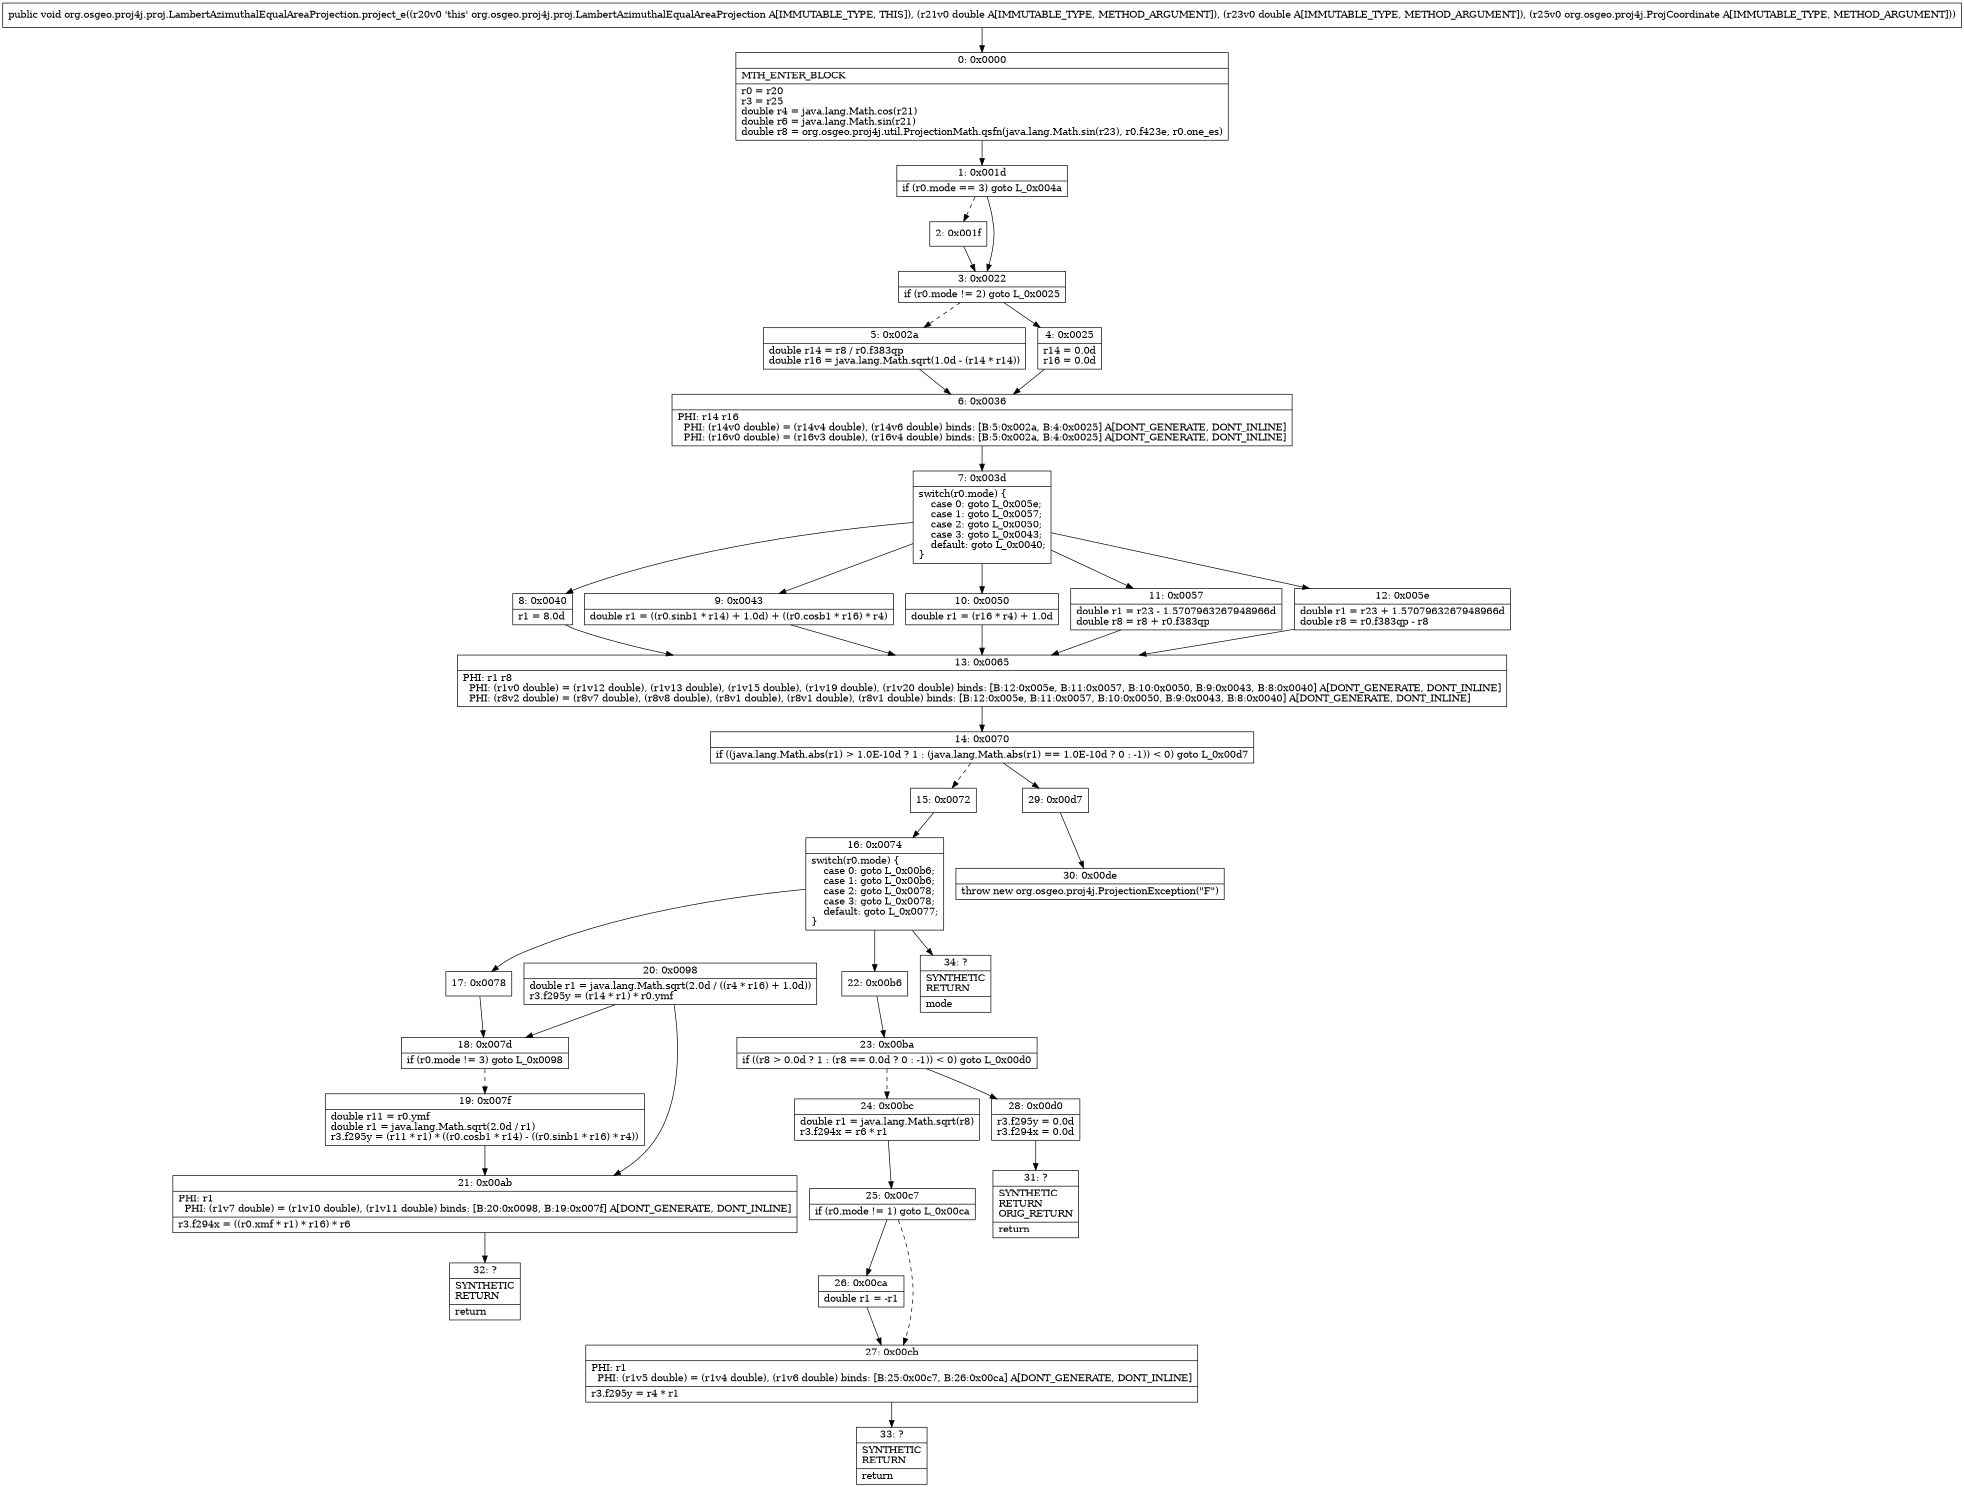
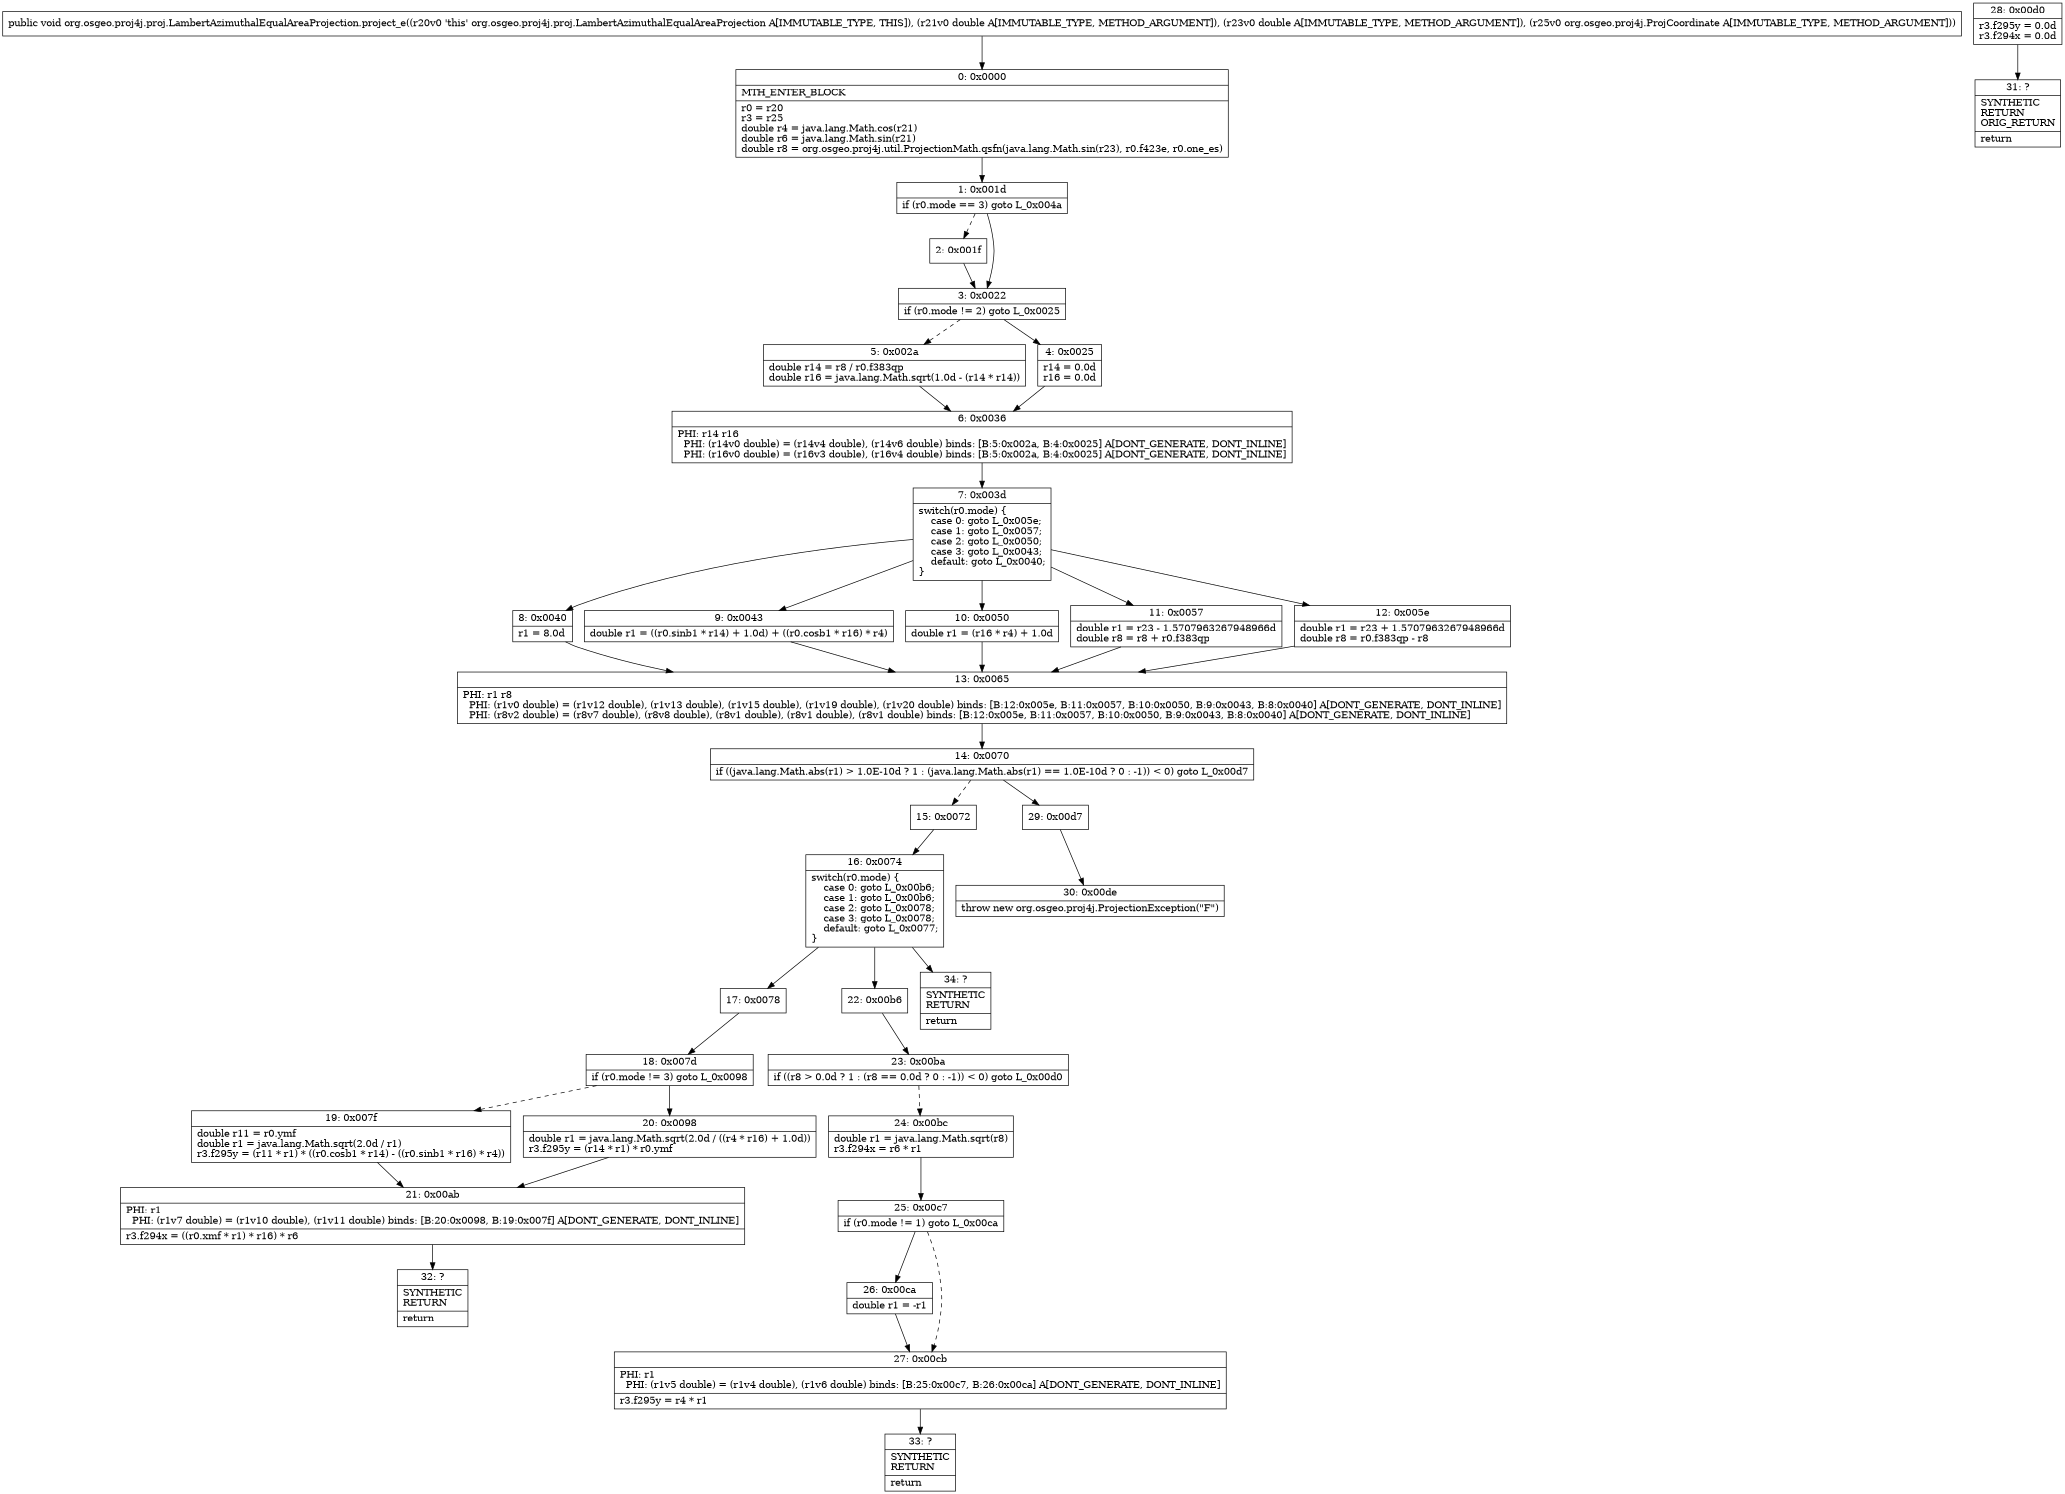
(939, 1004) -> (941, 1021)
(574, 1020) -> (670, 1097)
(959, 1082) -> none
